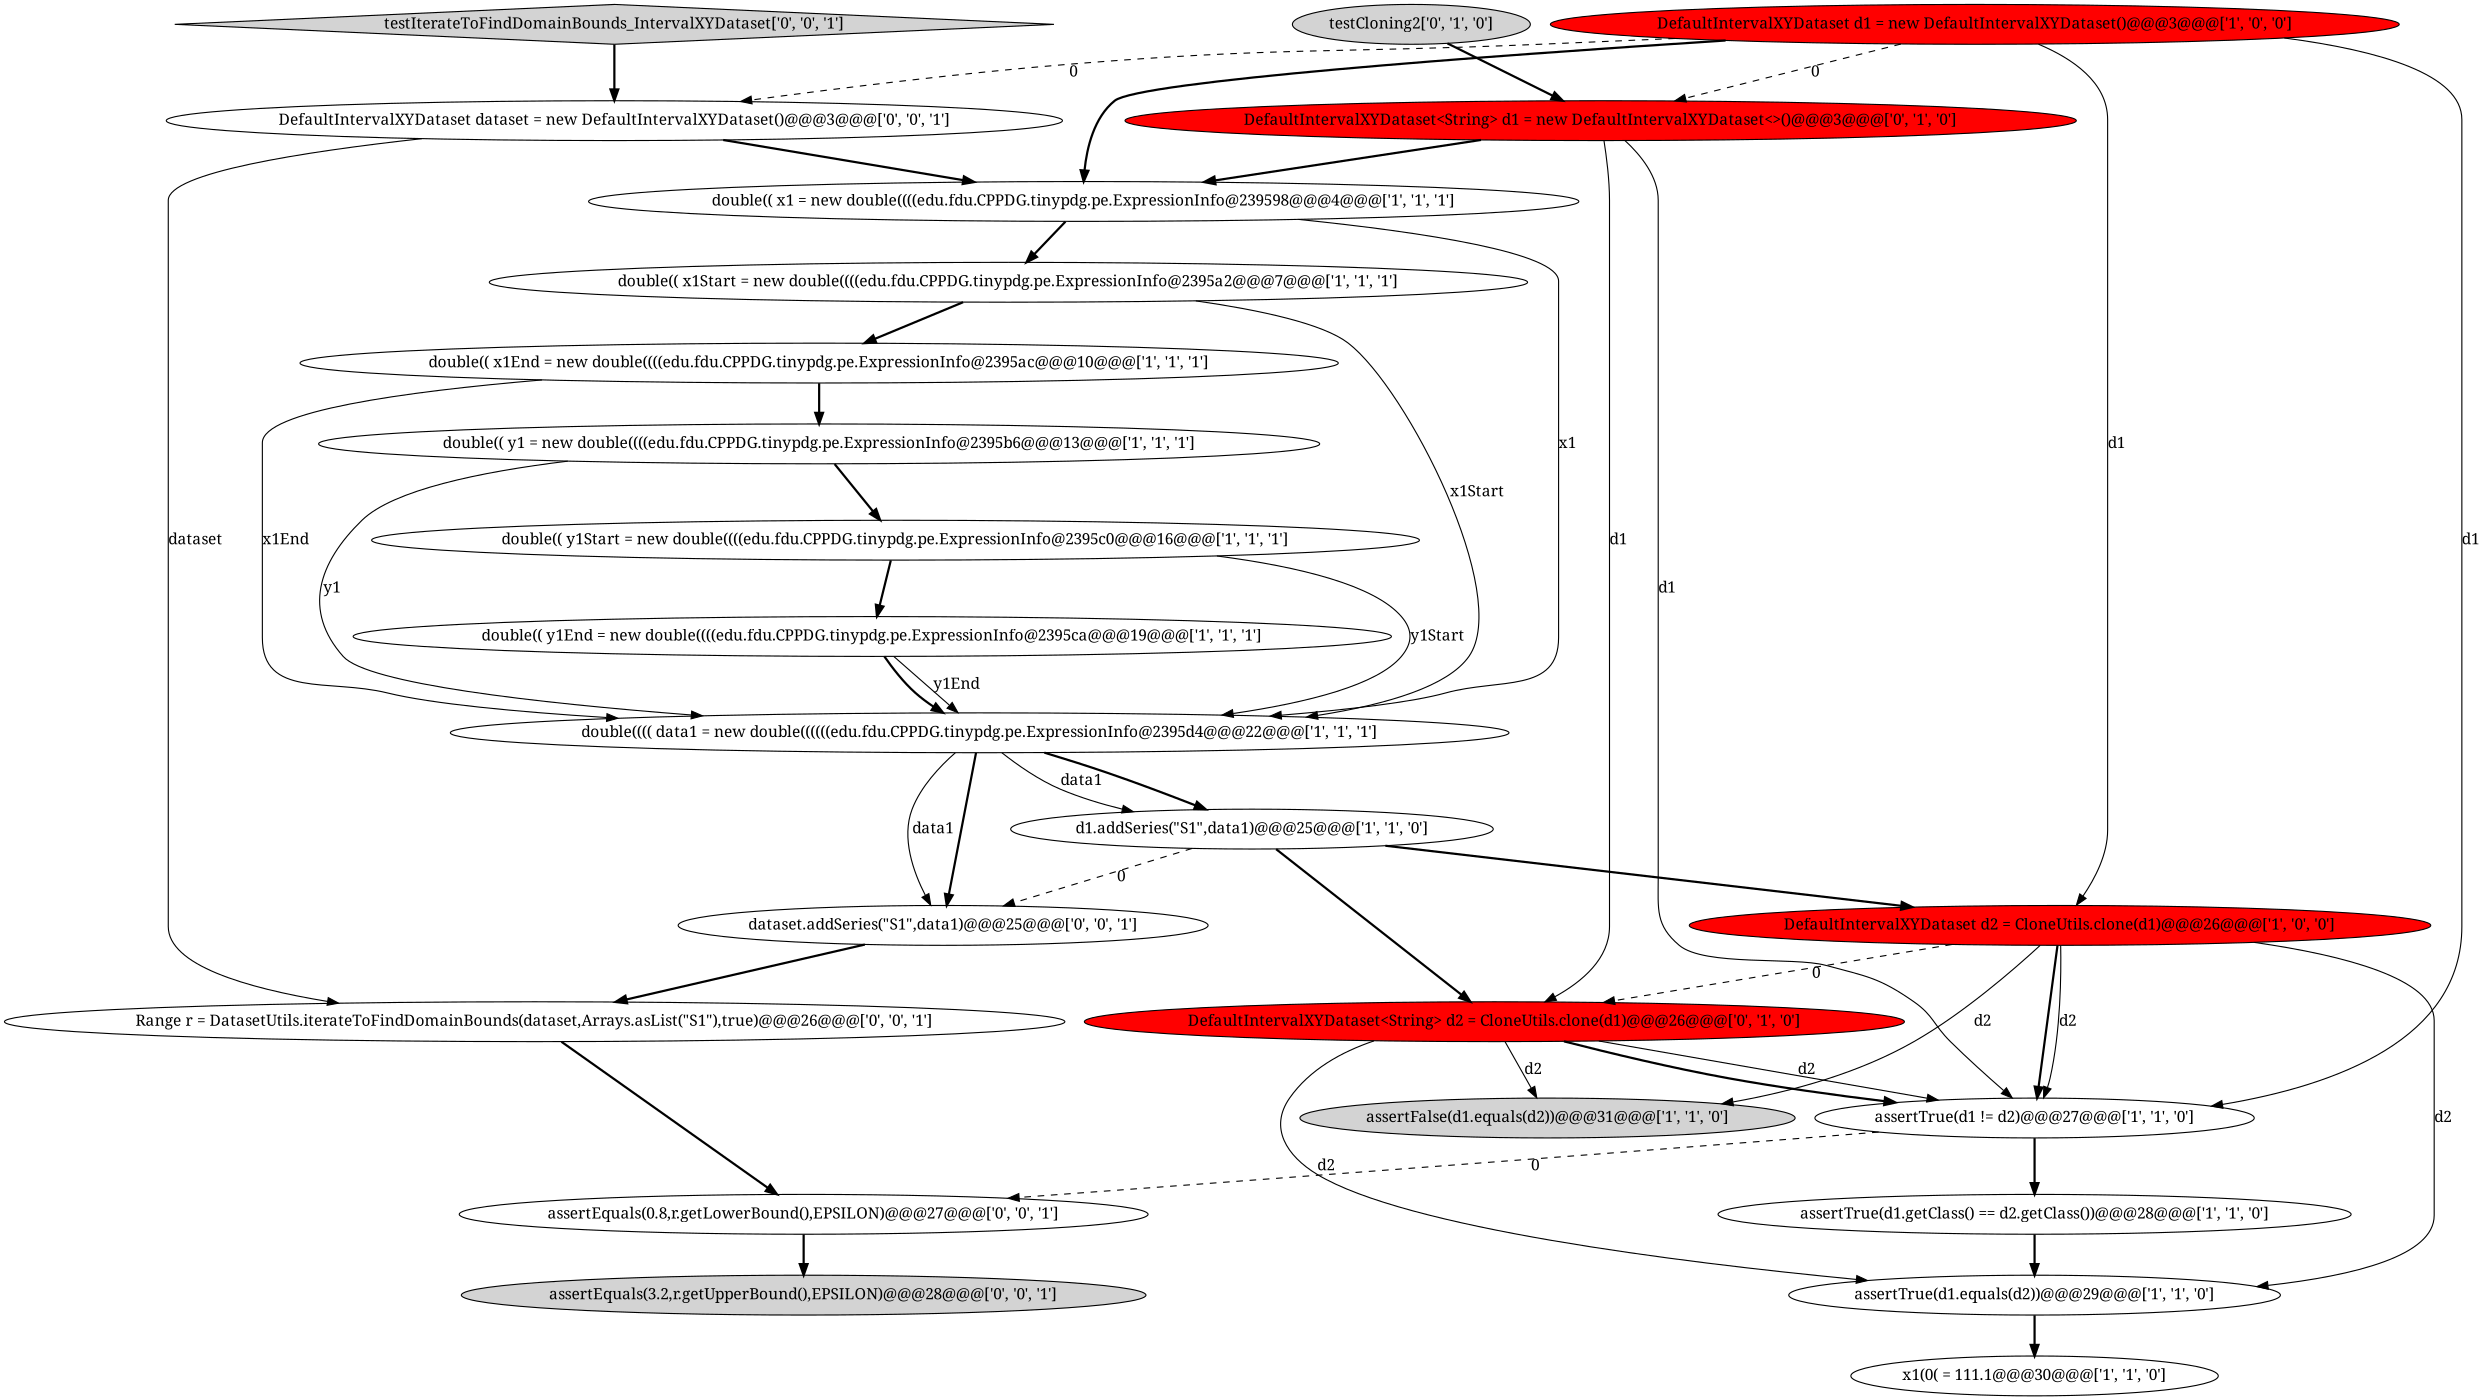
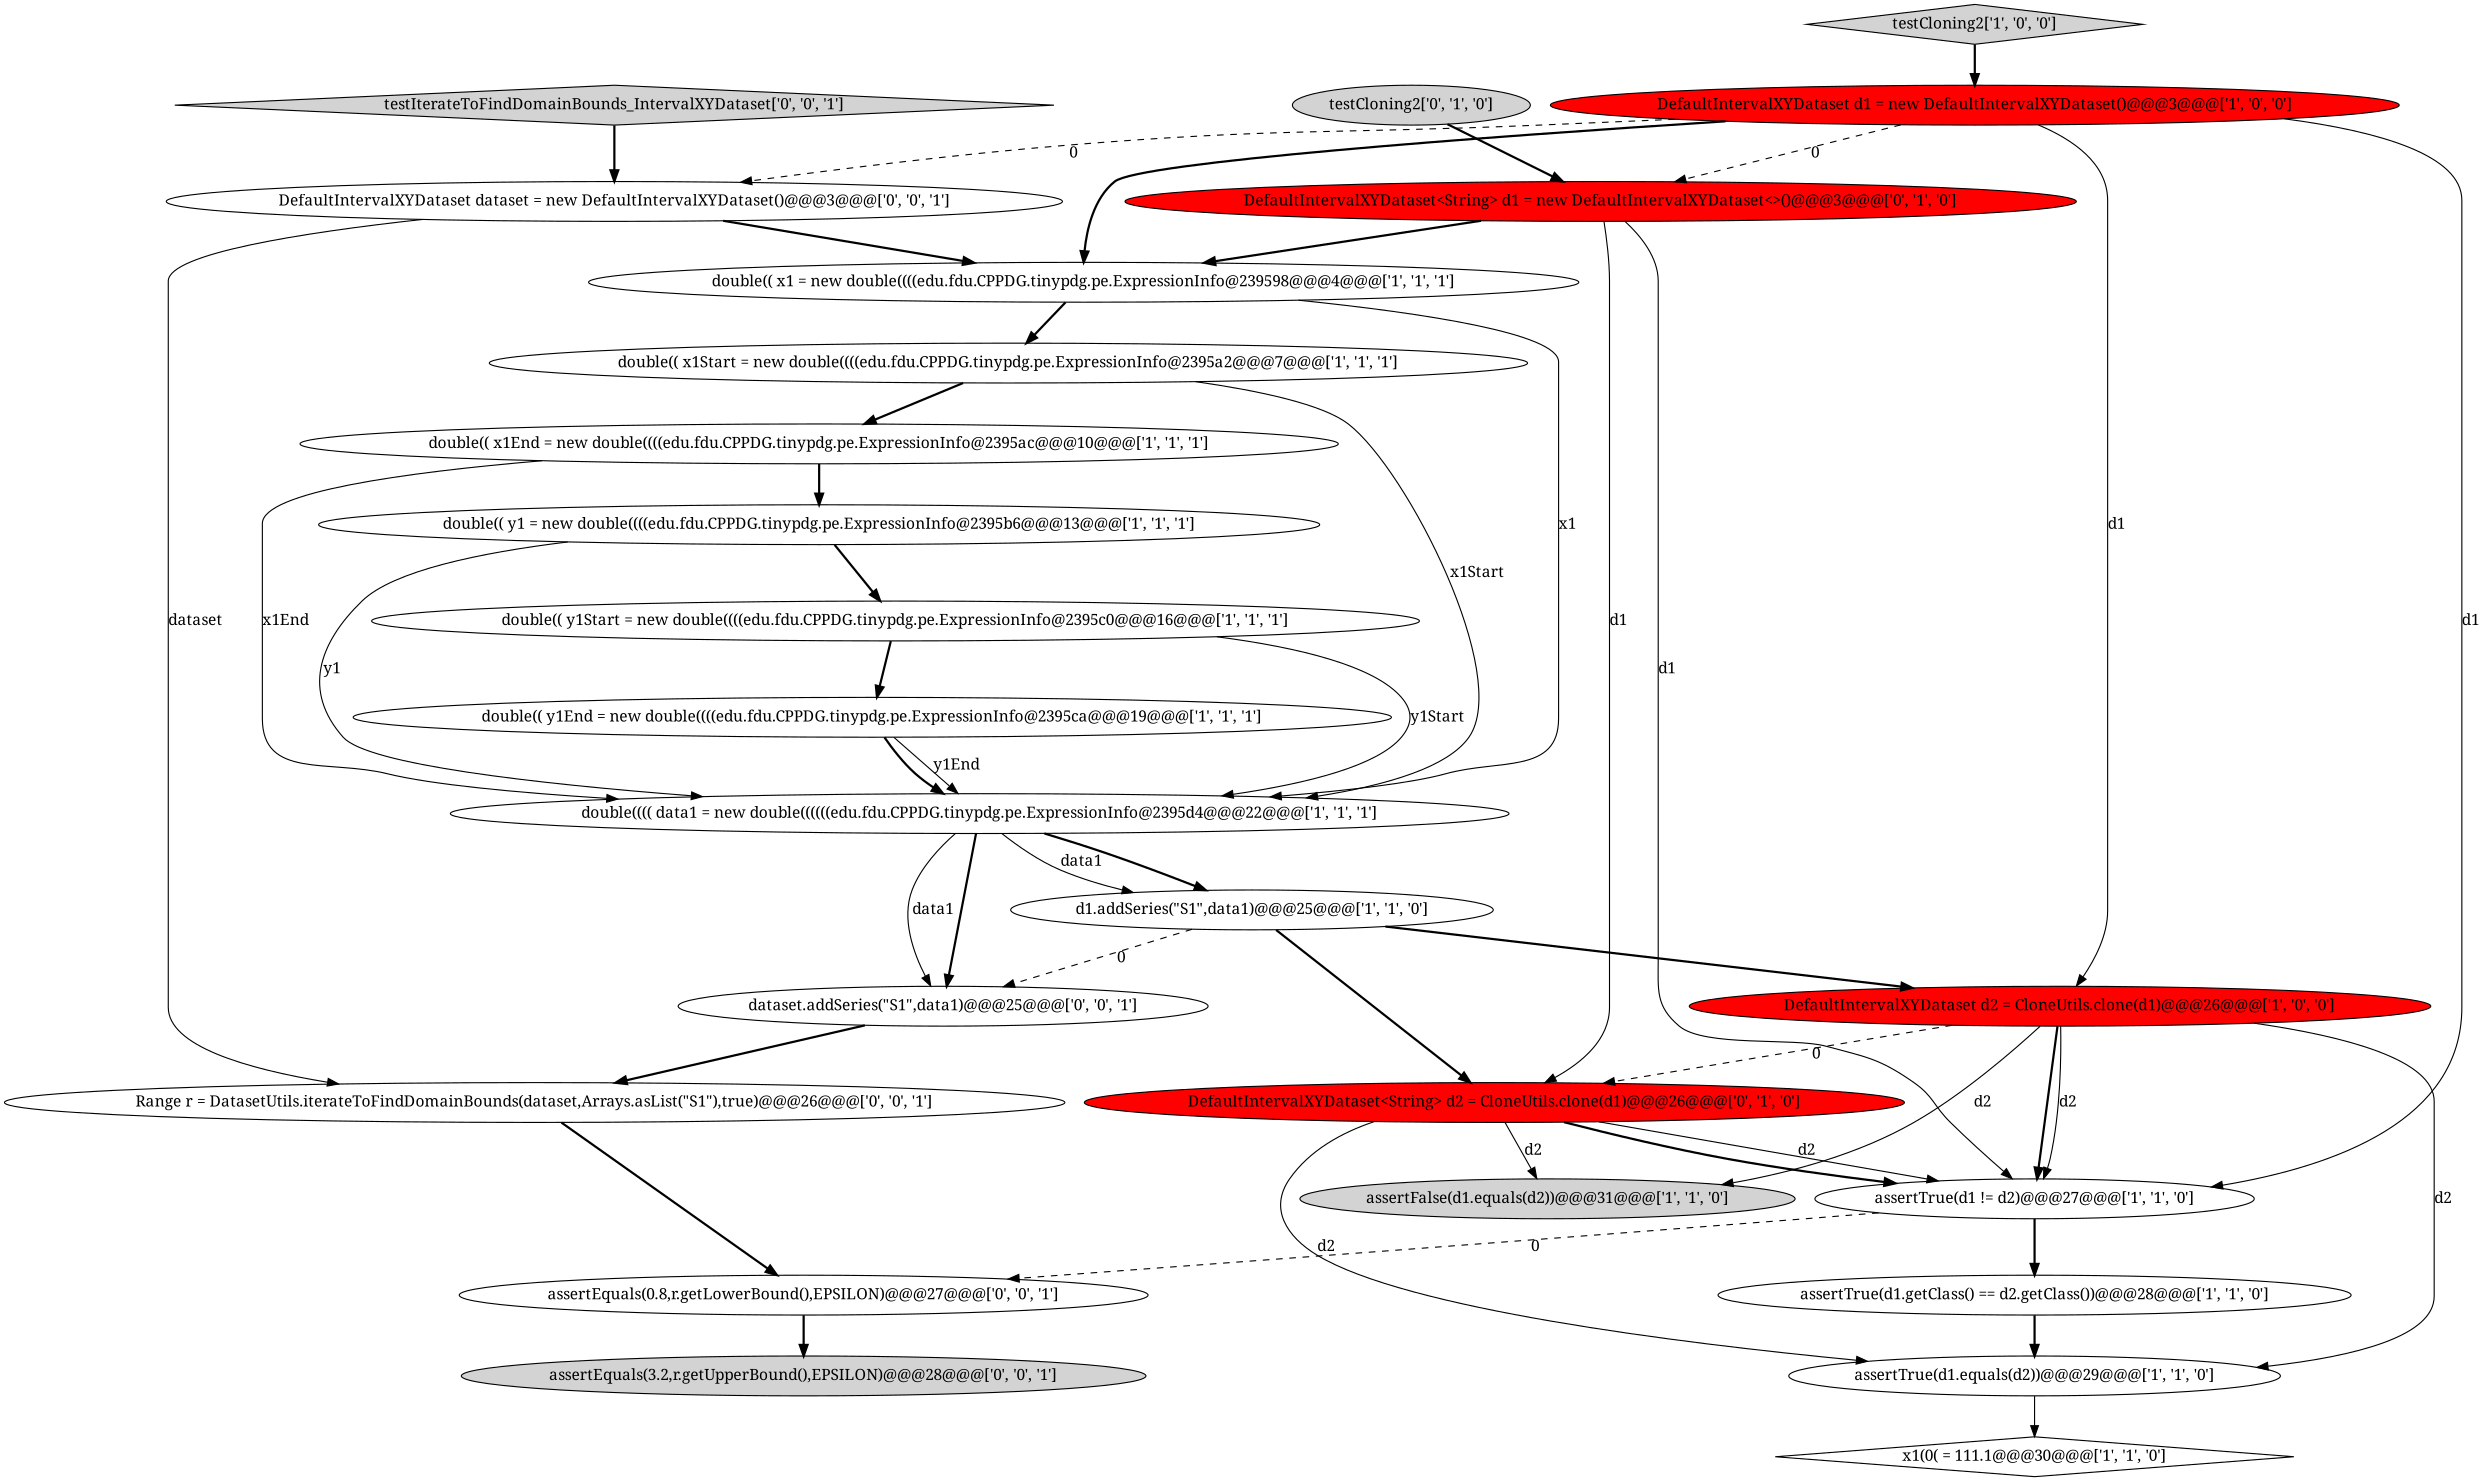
none -> (1975, 24)
(2035, 1330) -> (2035, 1411)
(2035, 1376) -> (2035, 1457)
